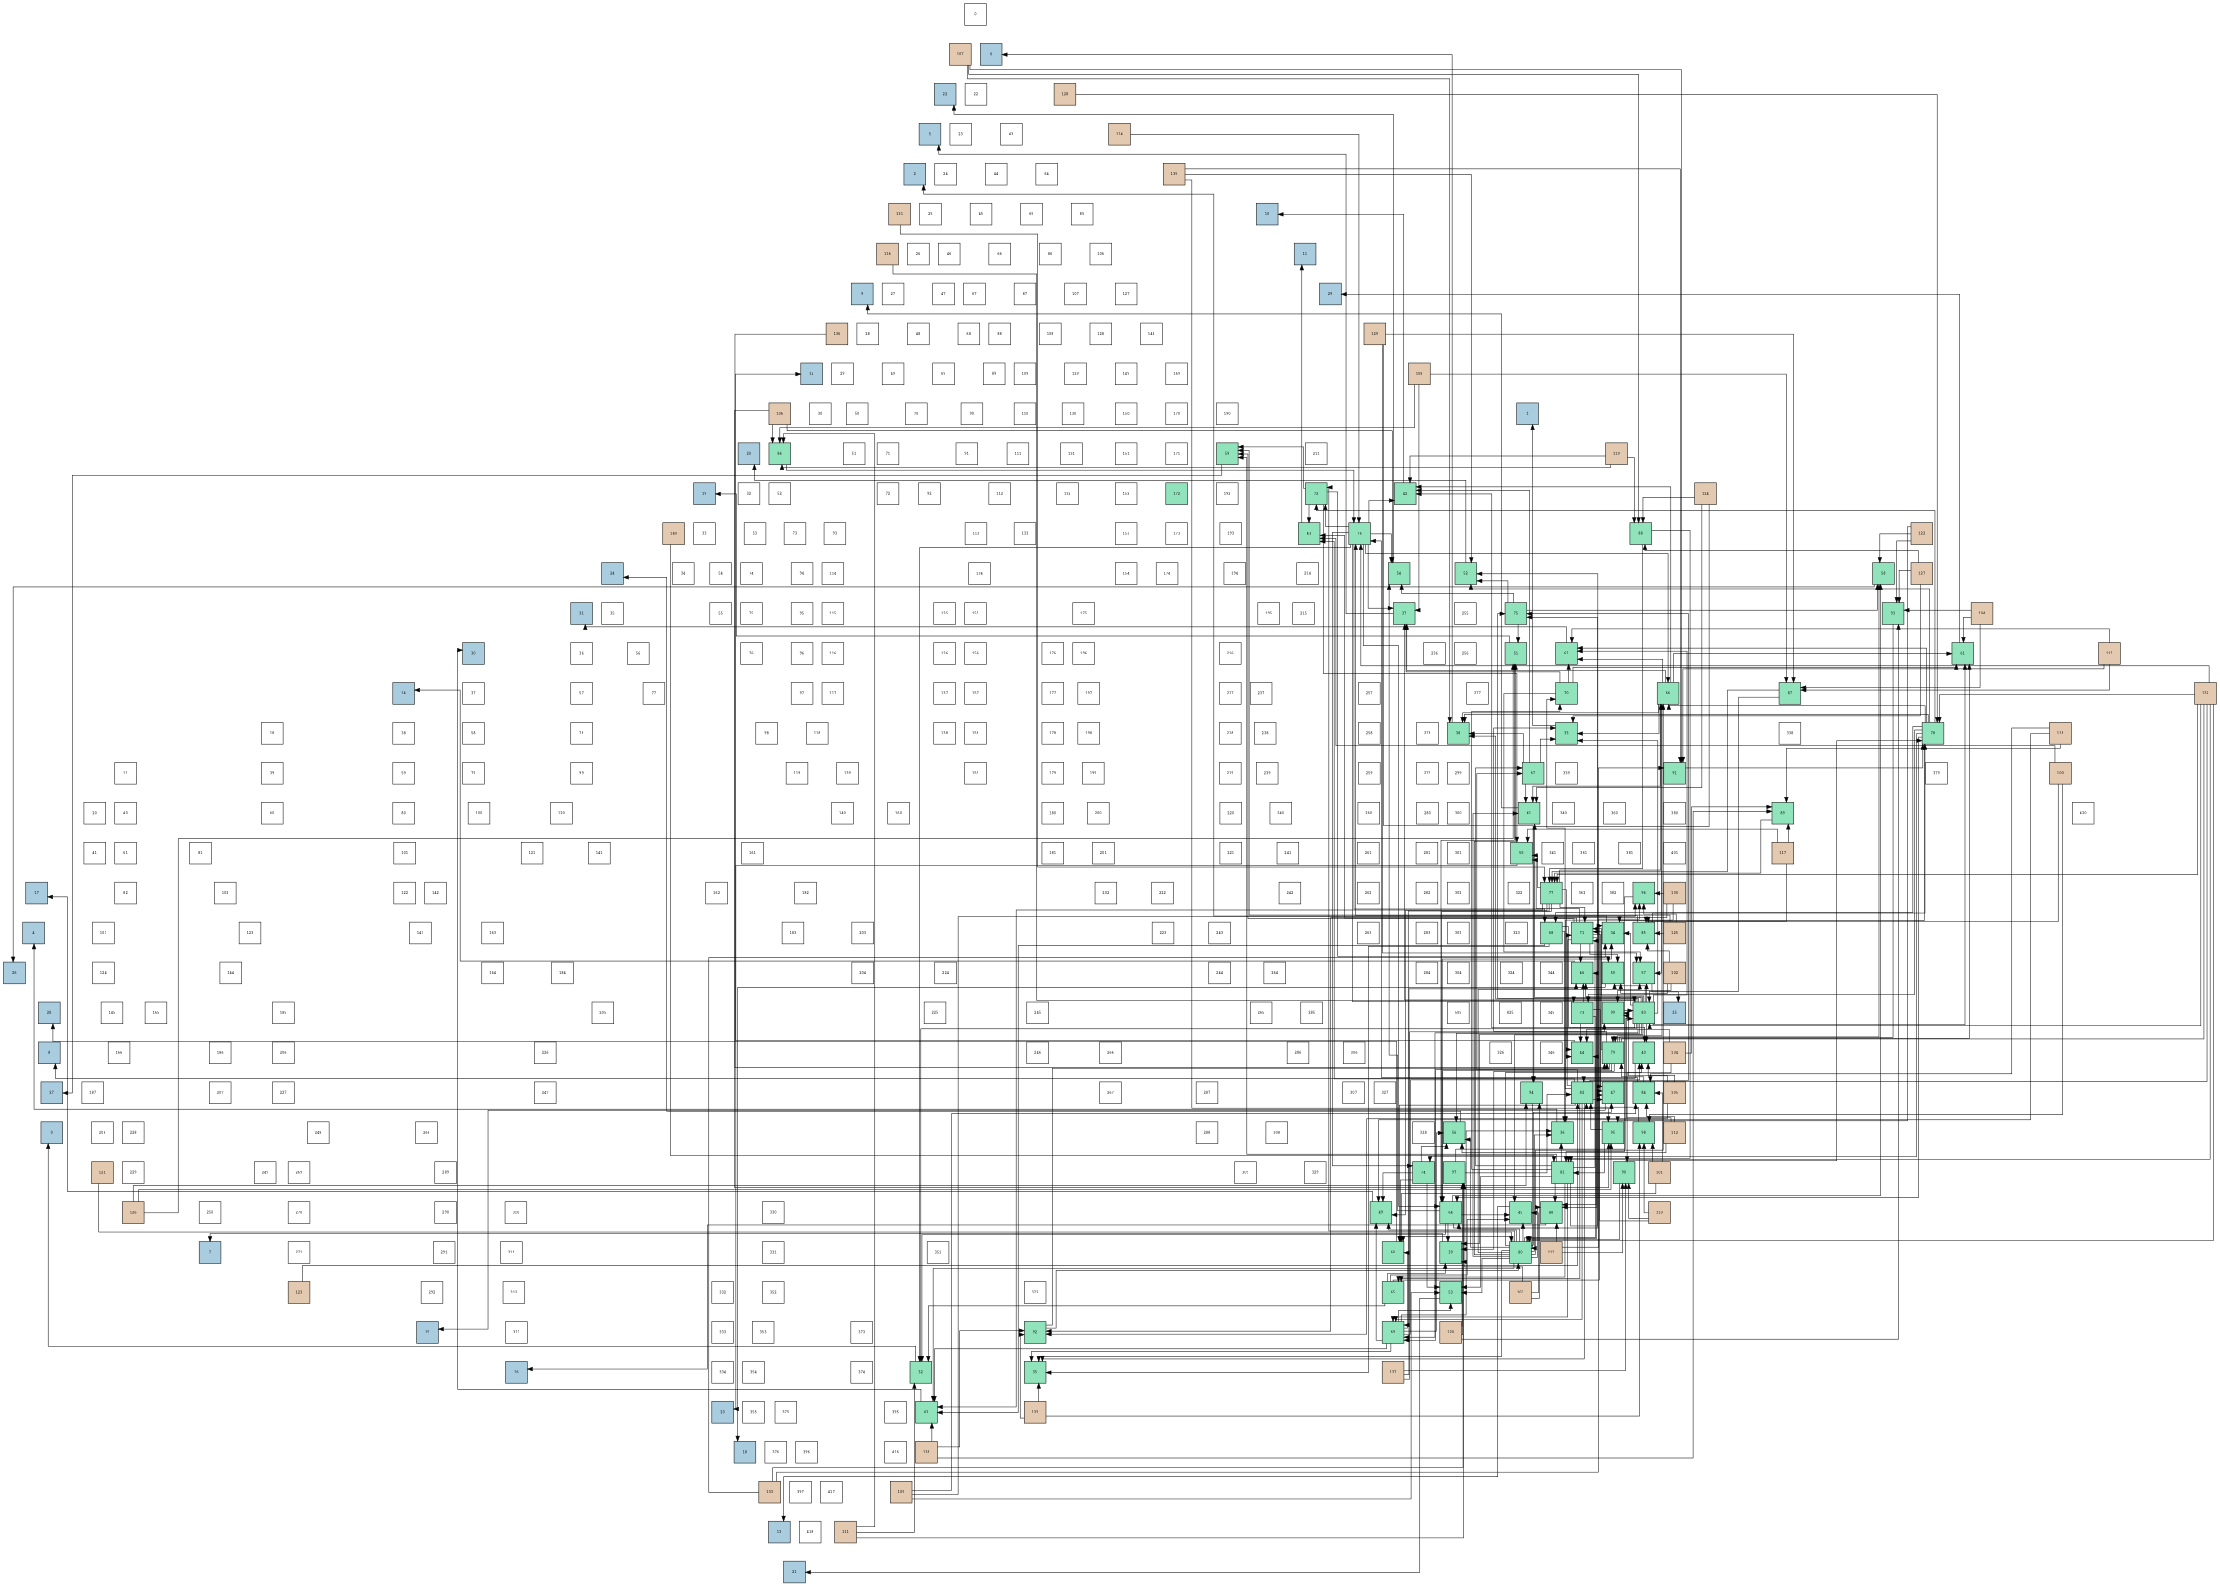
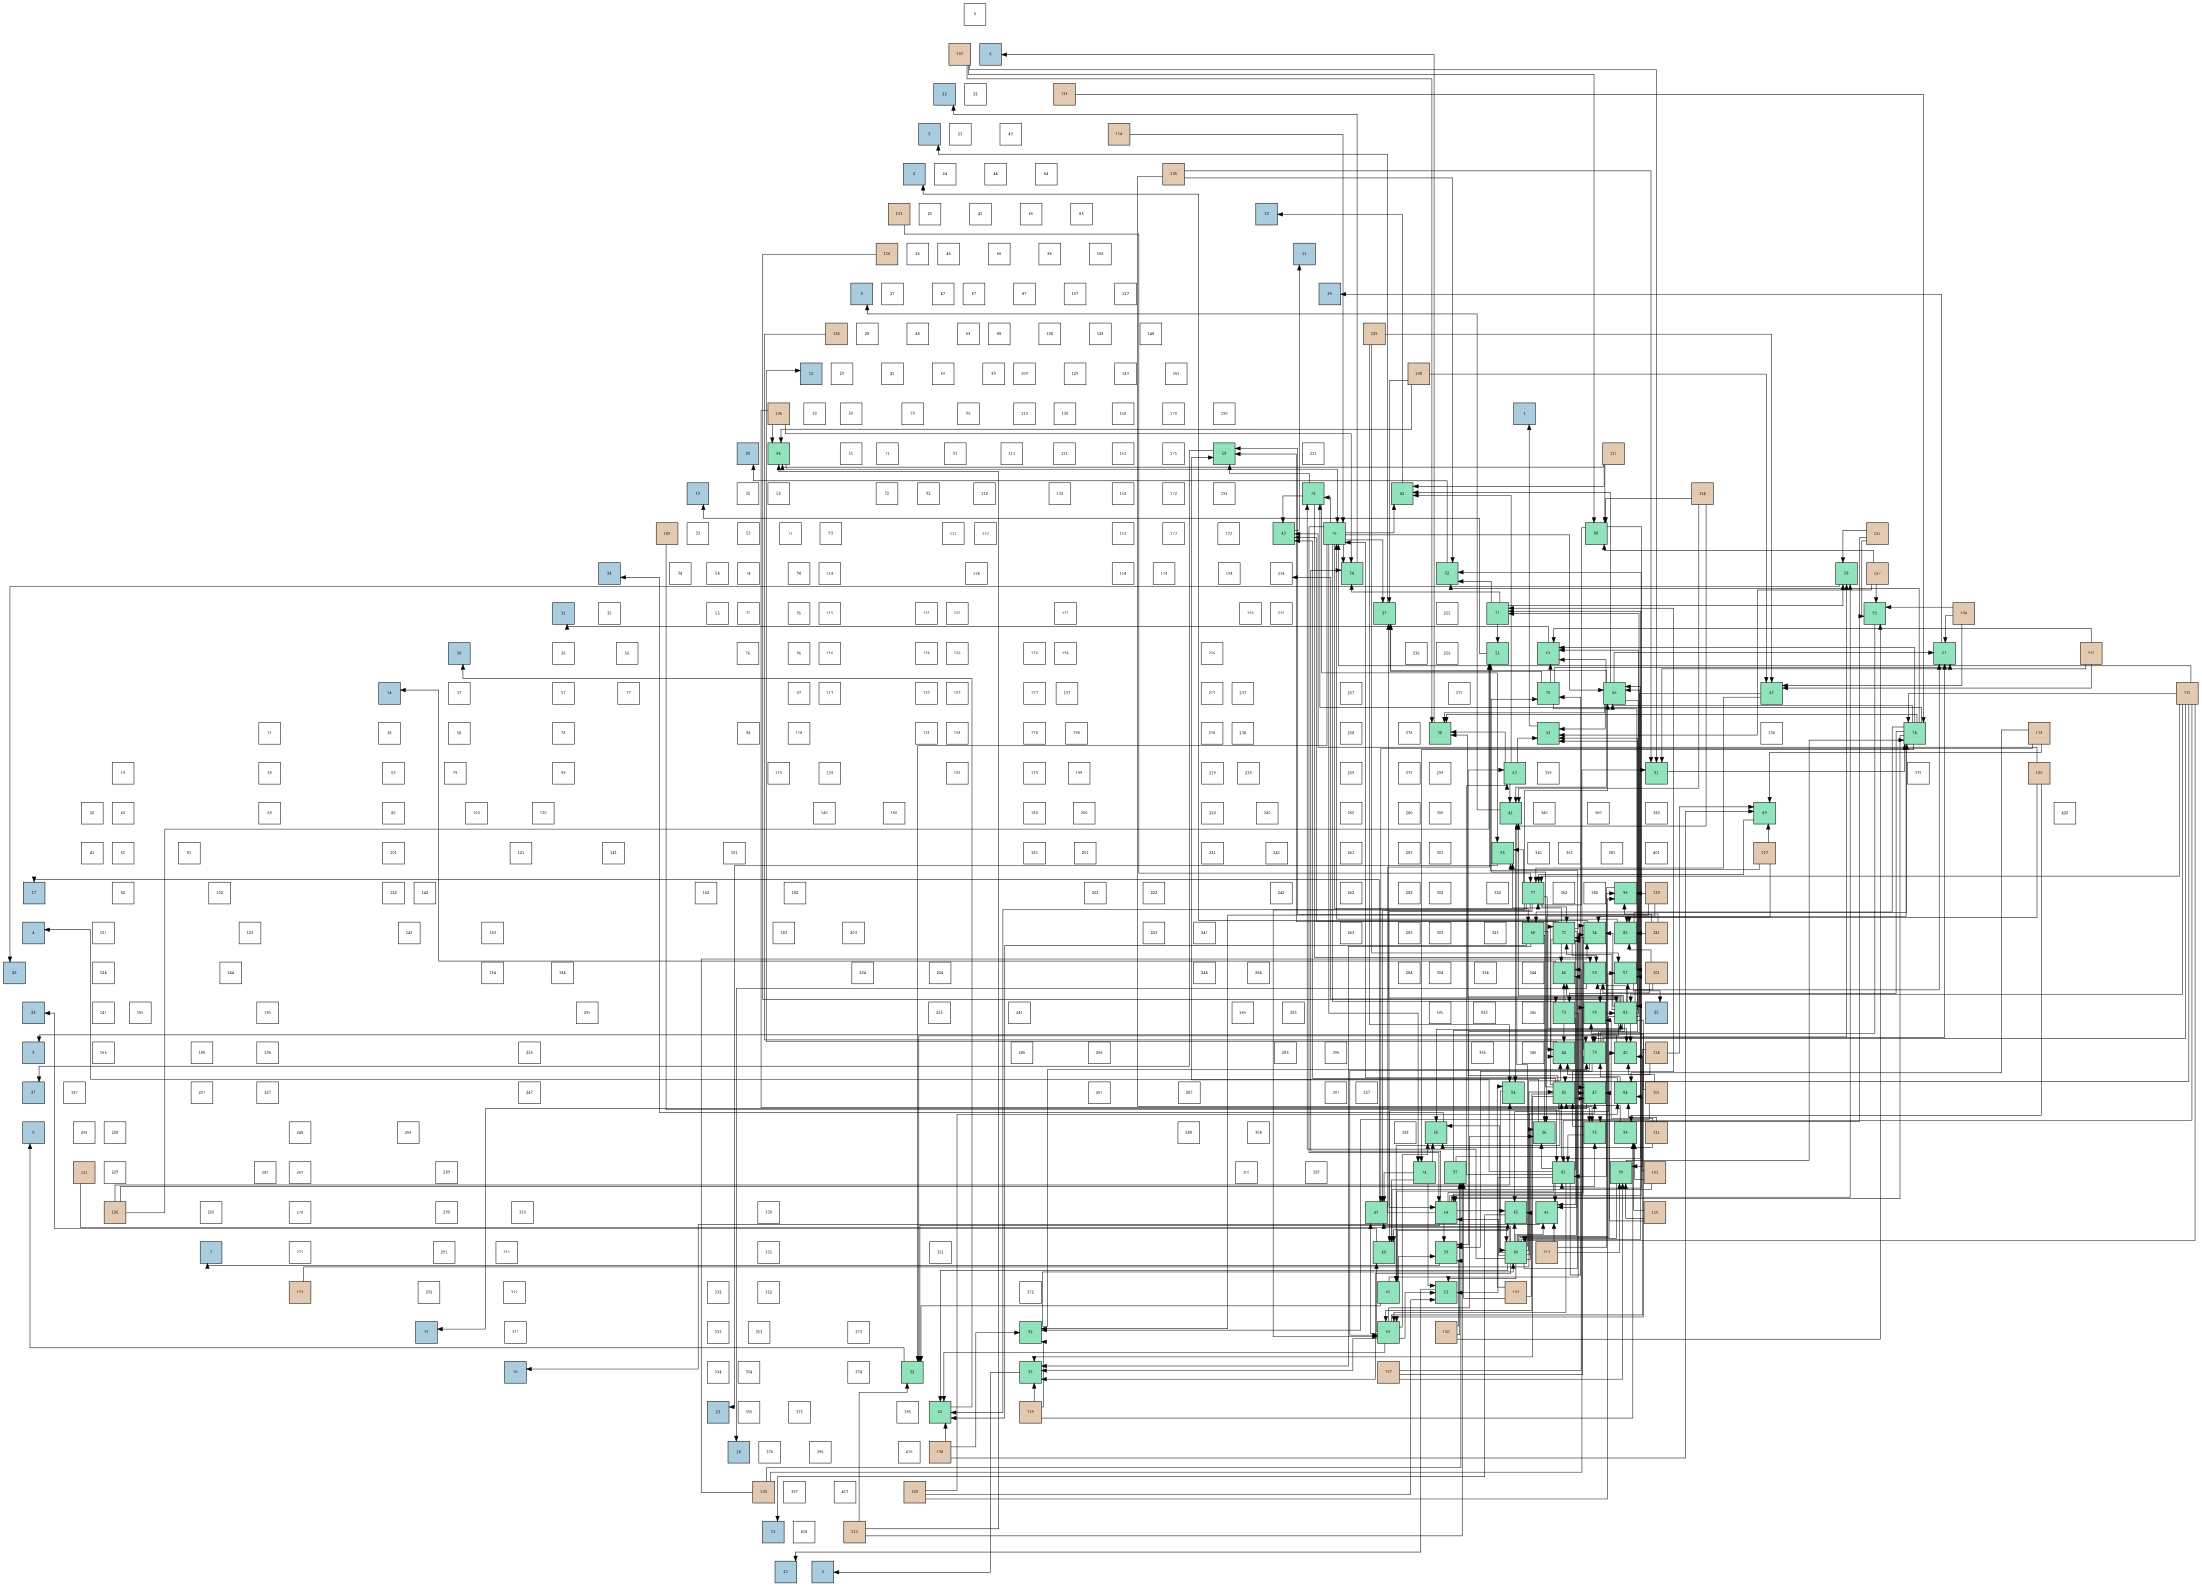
(1177, 494) -> (1174, 494)
(1492, 724) -> (1331, 916)
none -> (823, 1572)
